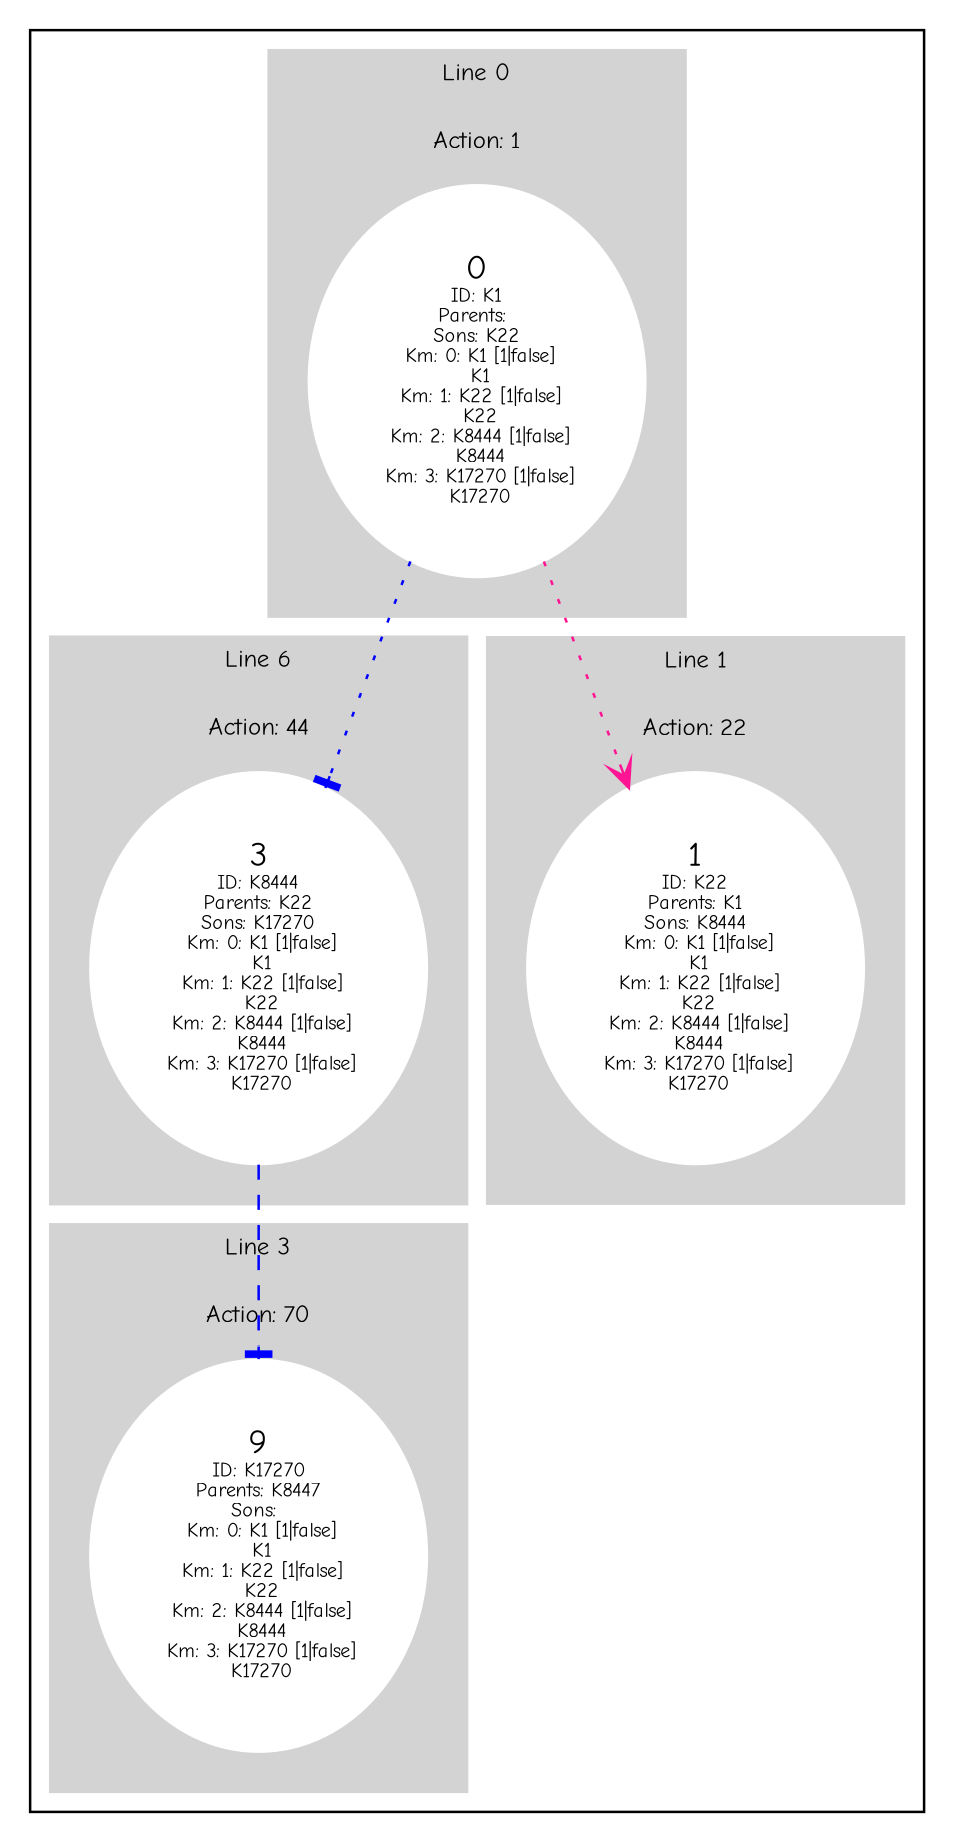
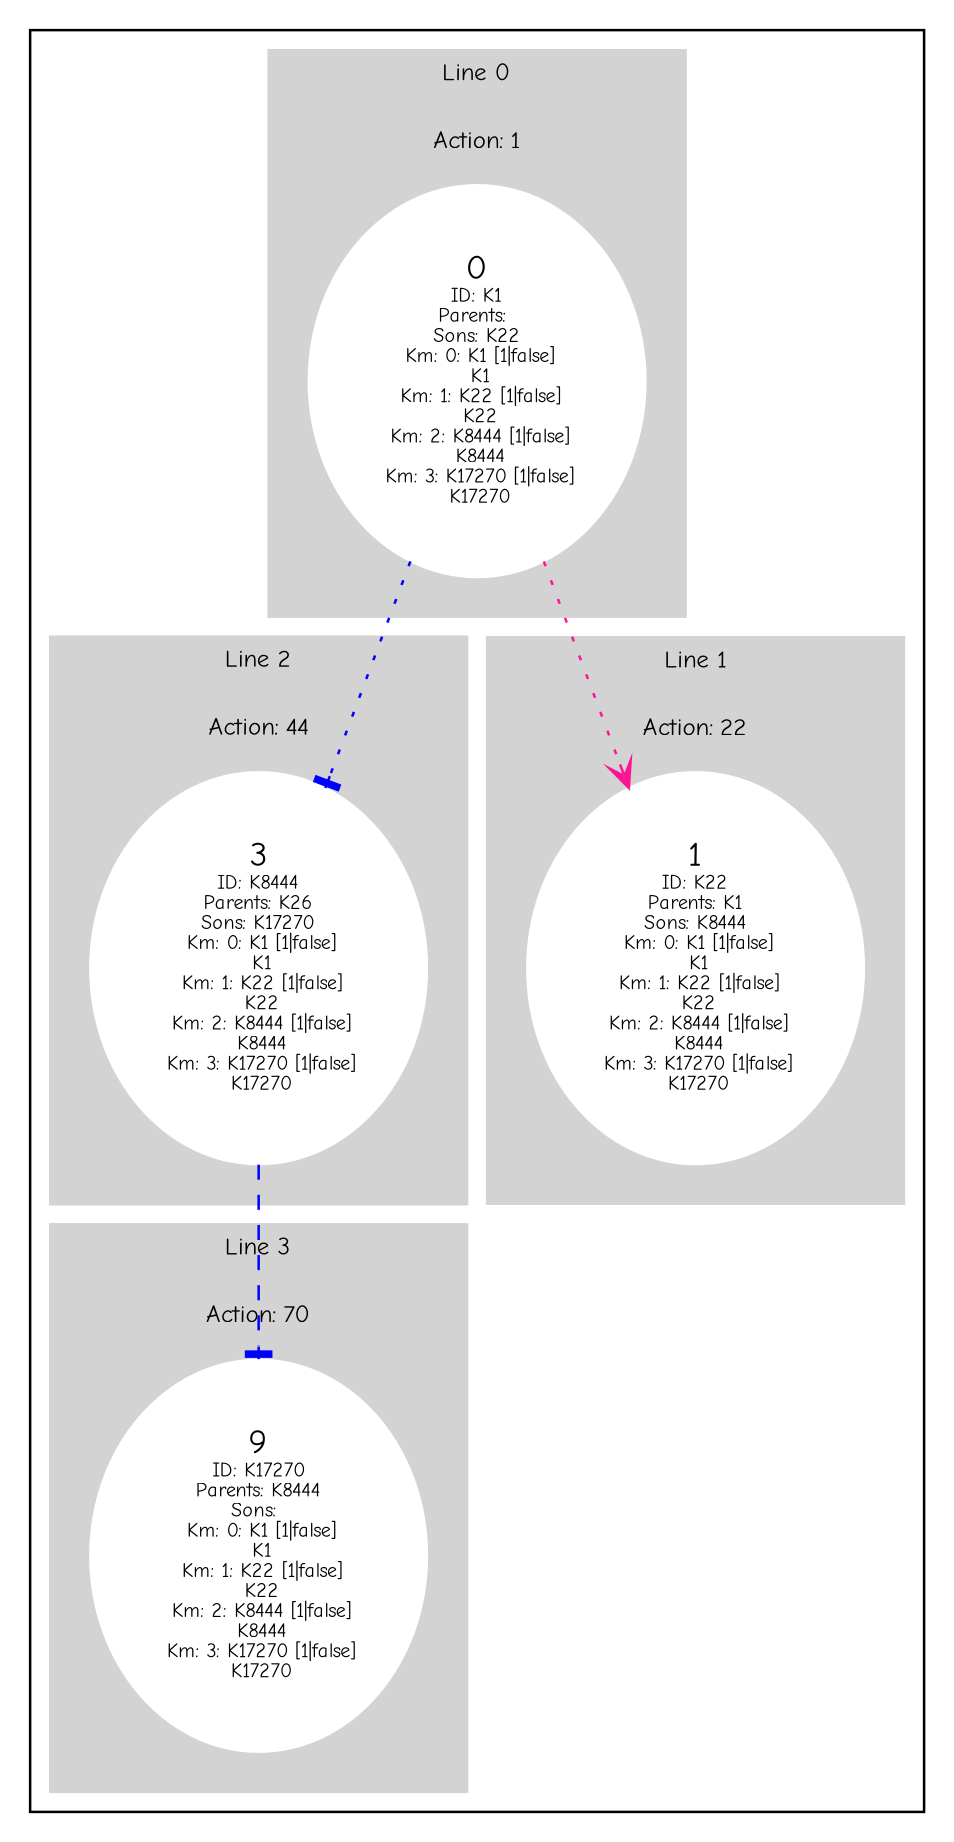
(259, 661) -> (259, 661)
(259, 903) -> (259, 903)
(259, 1490) -> (259, 1490)
